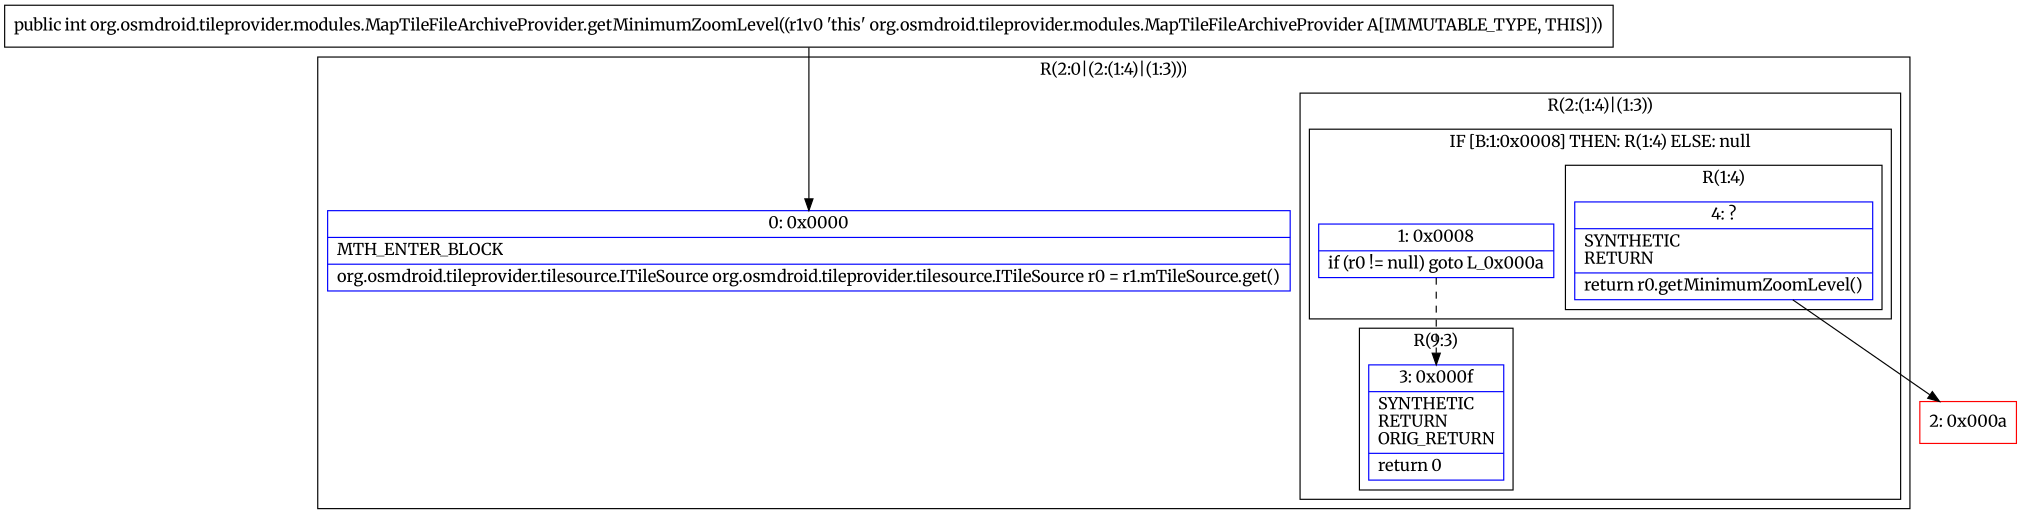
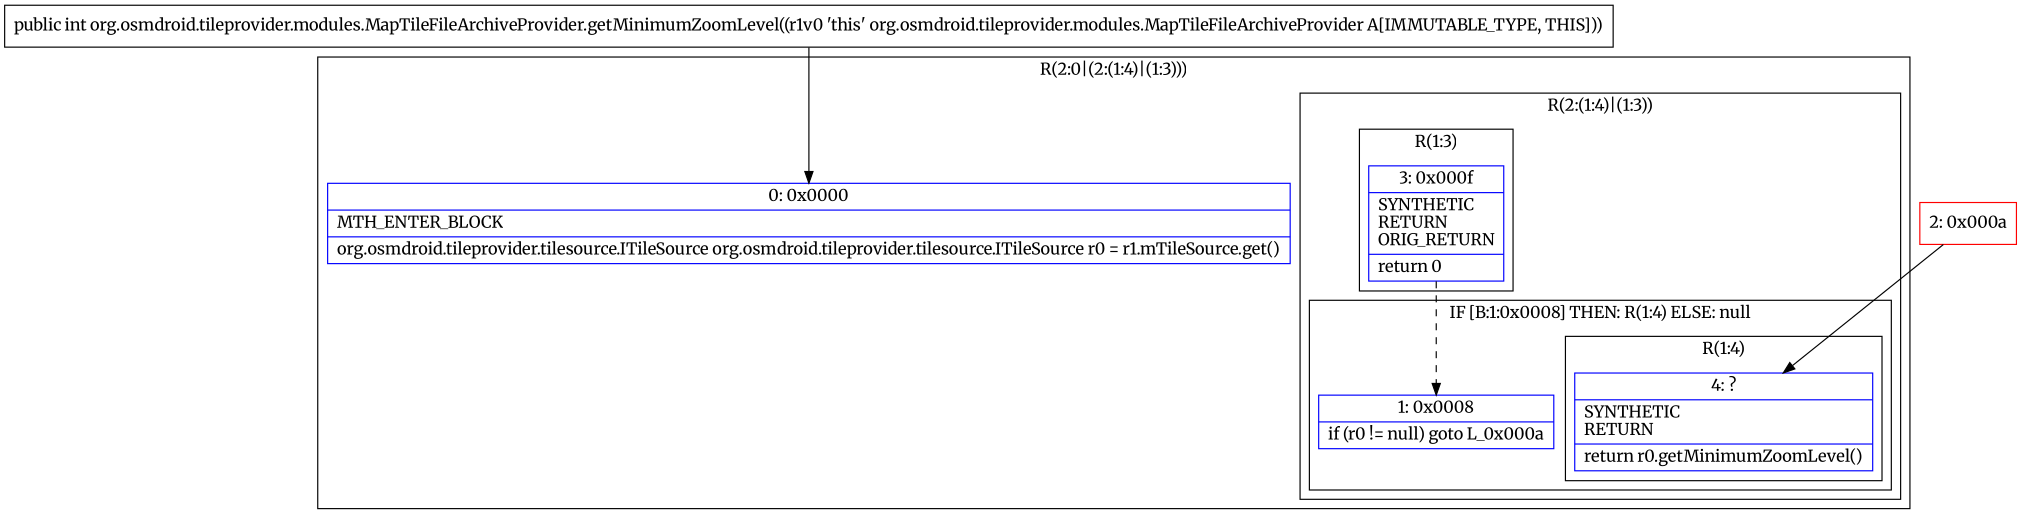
(1436, 312) -> (1436, 332)
(1436, 342) -> (1436, 143)
(1861, 347) -> (1864, 308)
